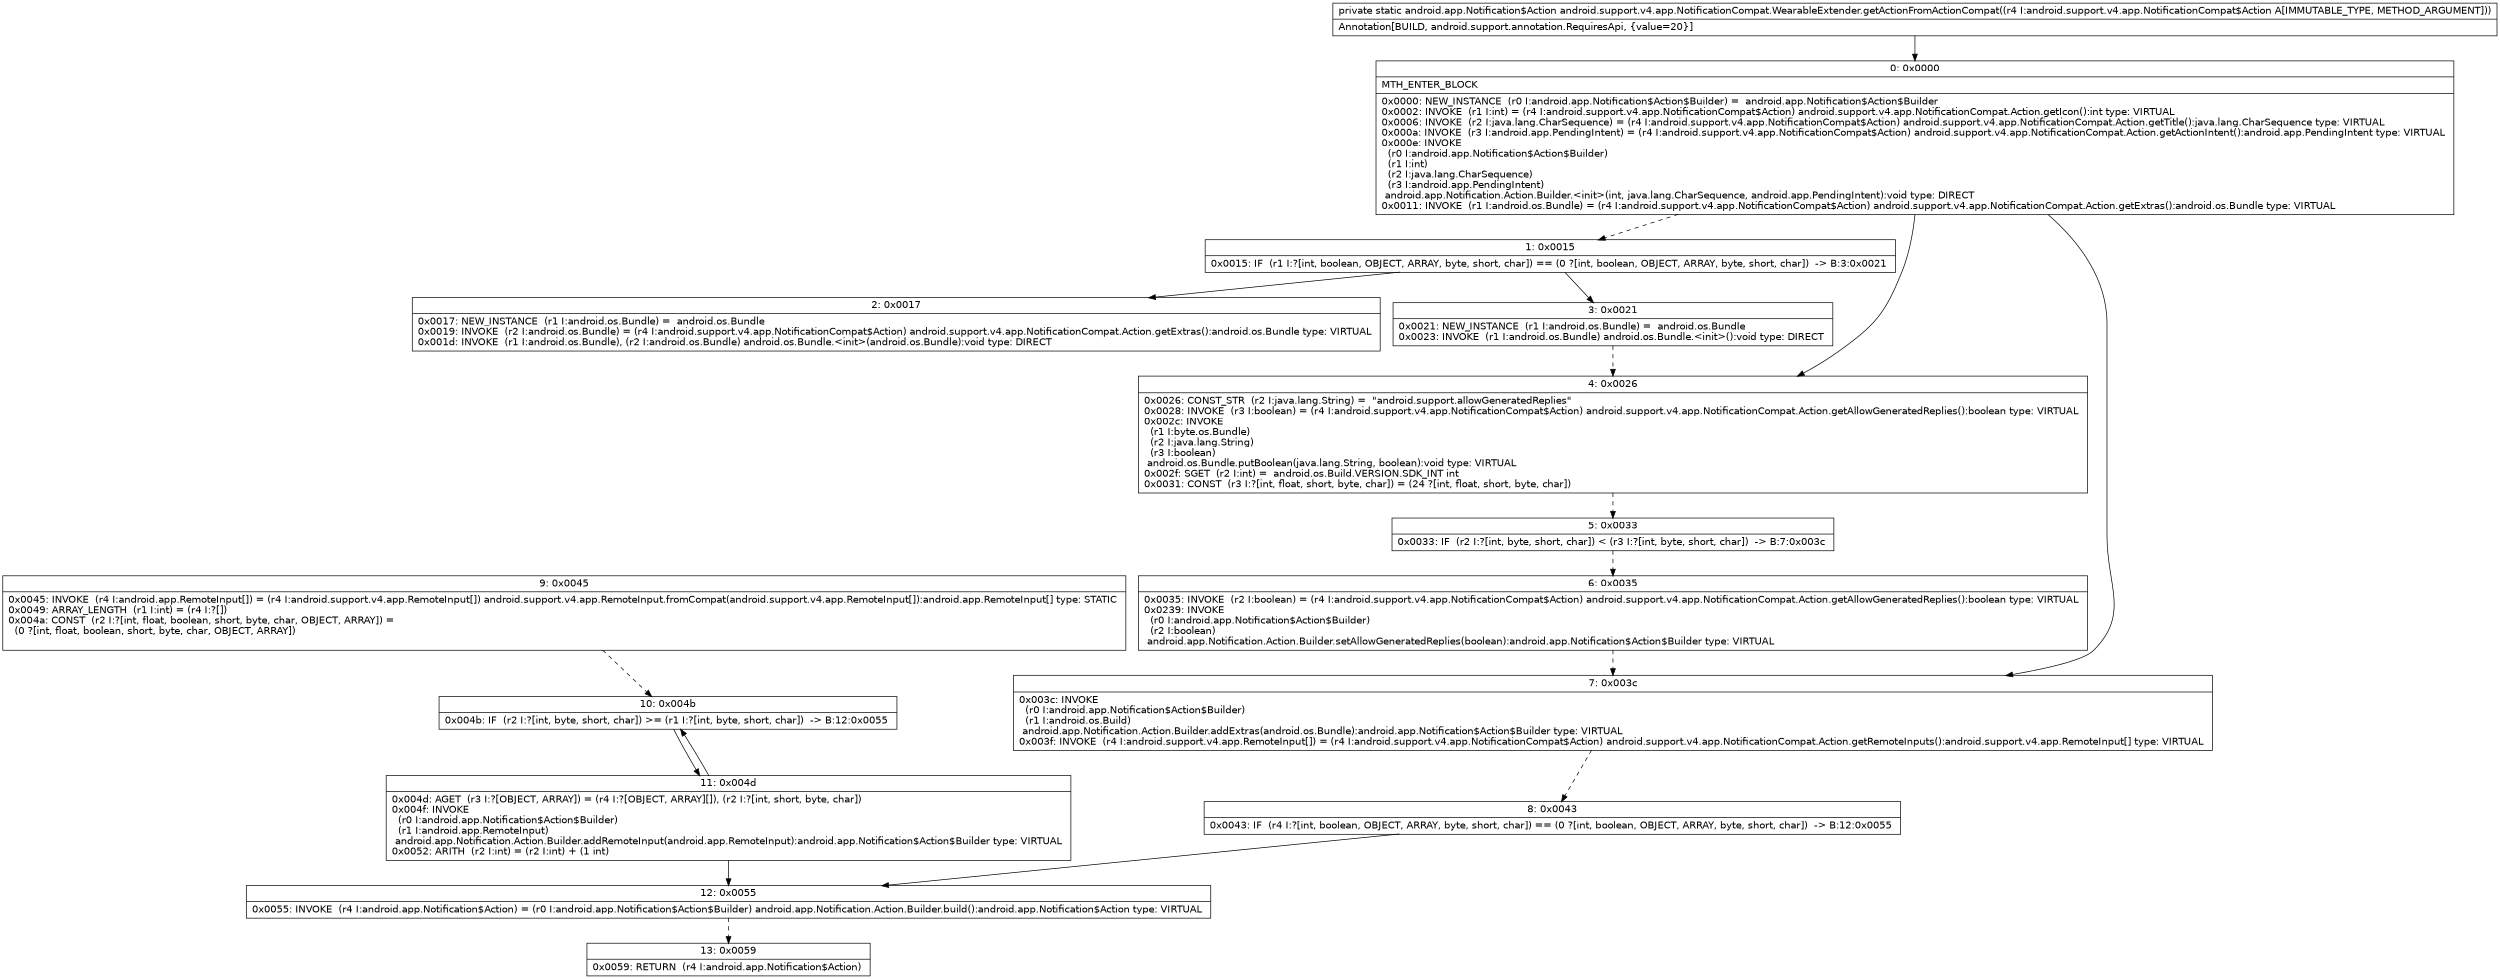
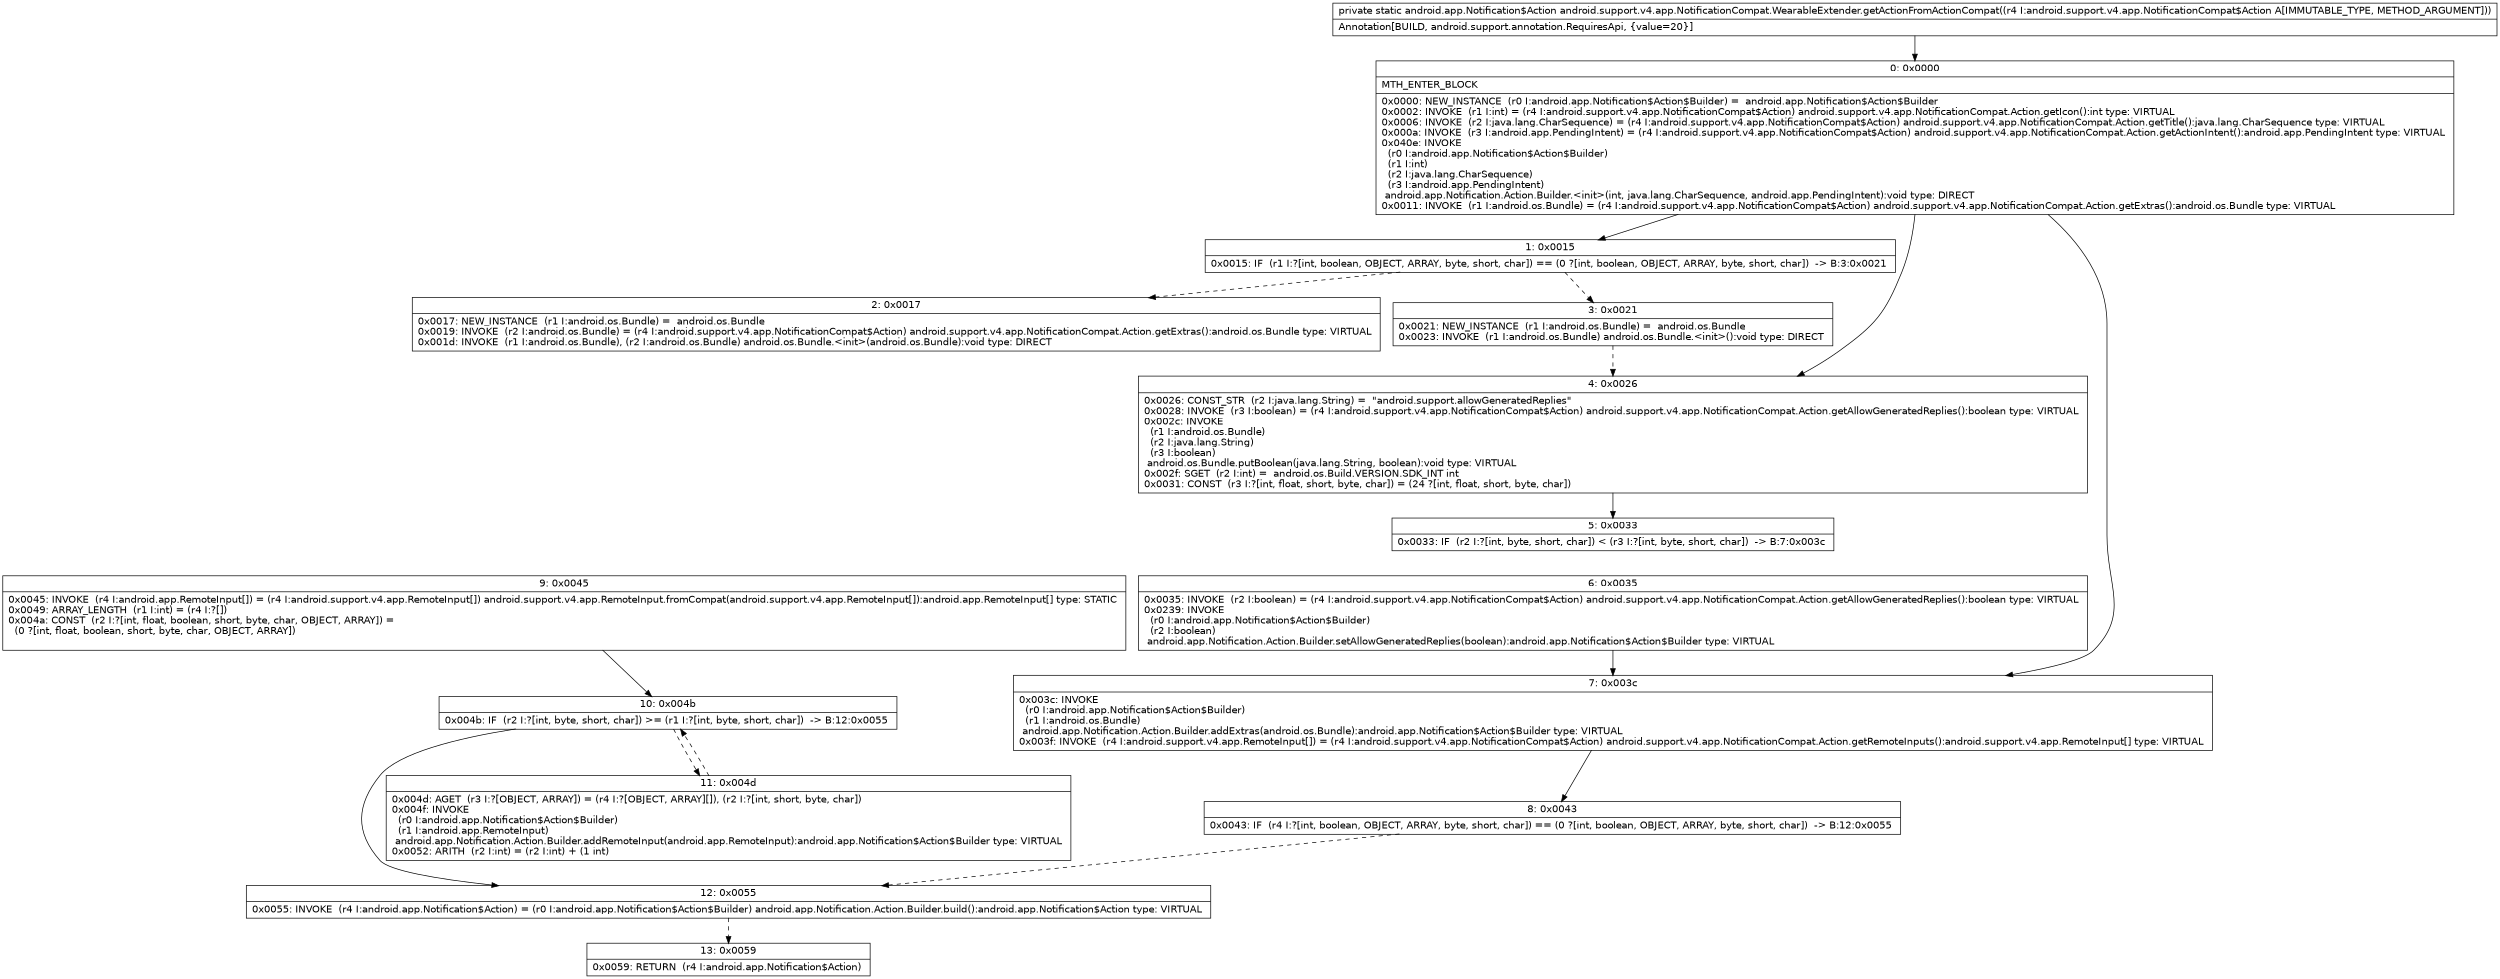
(1425, 143) -> (1425, 143)
(1642, 226) -> (1642, 226)
(1278, 285) -> (1278, 285)
(1577, 285) -> (1577, 285)
(1197, 432) -> (1205, 432)
(1613, 502) -> (1613, 502)
(1613, 560) -> none
(1613, 659) -> (1613, 659)
(625, 671) -> (625, 671)
(1075, 721) -> (1080, 721)
(685, 750) -> (685, 750)
(697, 755) -> (697, 755)
(1578, 773) -> (1578, 773)
(1144, 860) -> (1144, 860)
(729, 869) -> (364, 803)
